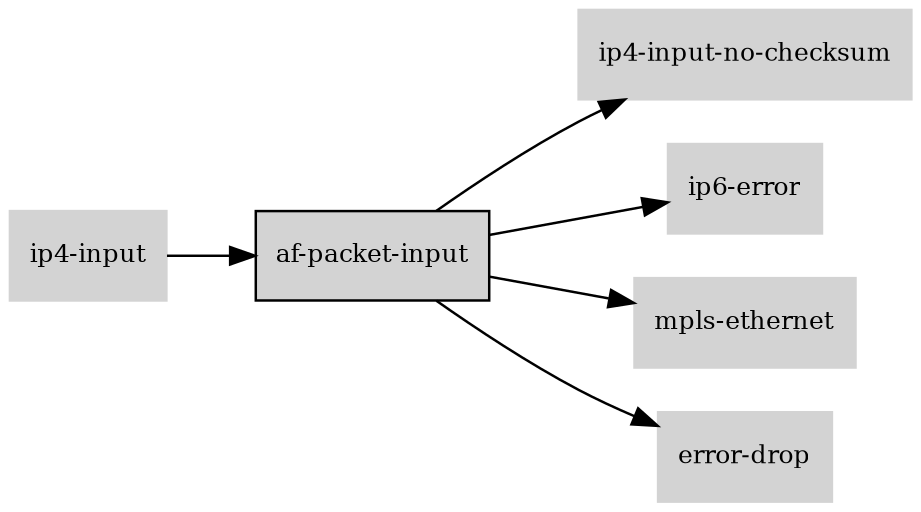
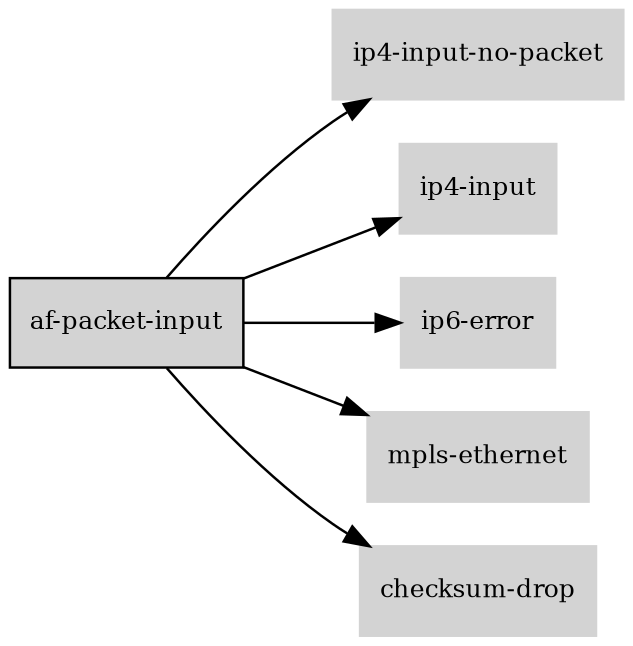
(745, 55) -> (478, 55)
(198, 256) -> (310, 253)
(745, 457) -> (478, 591)
